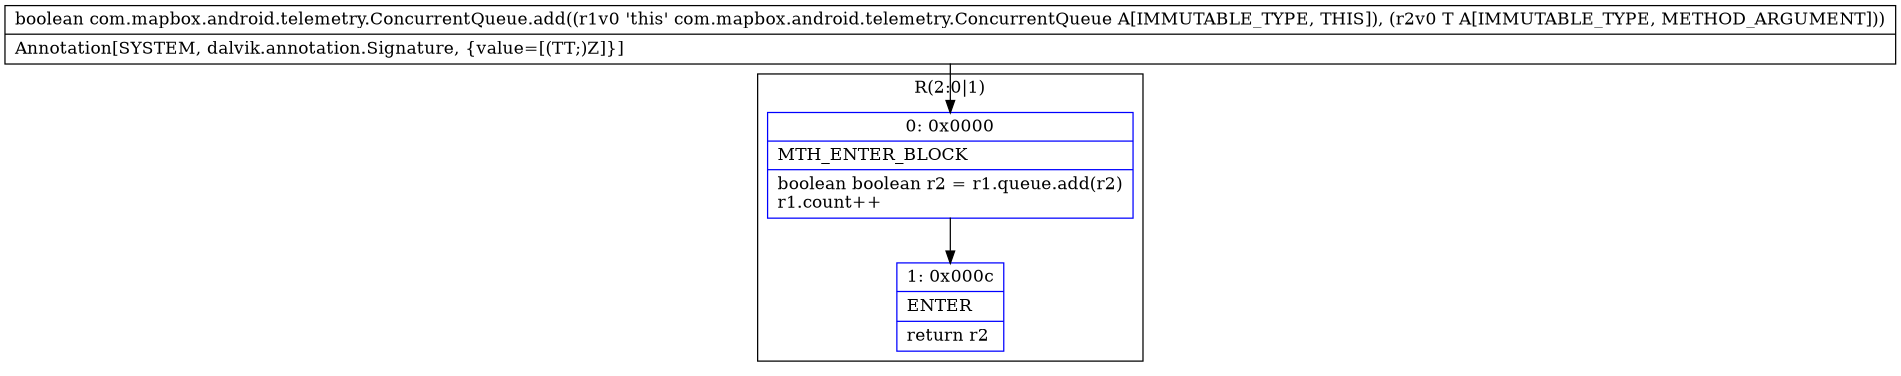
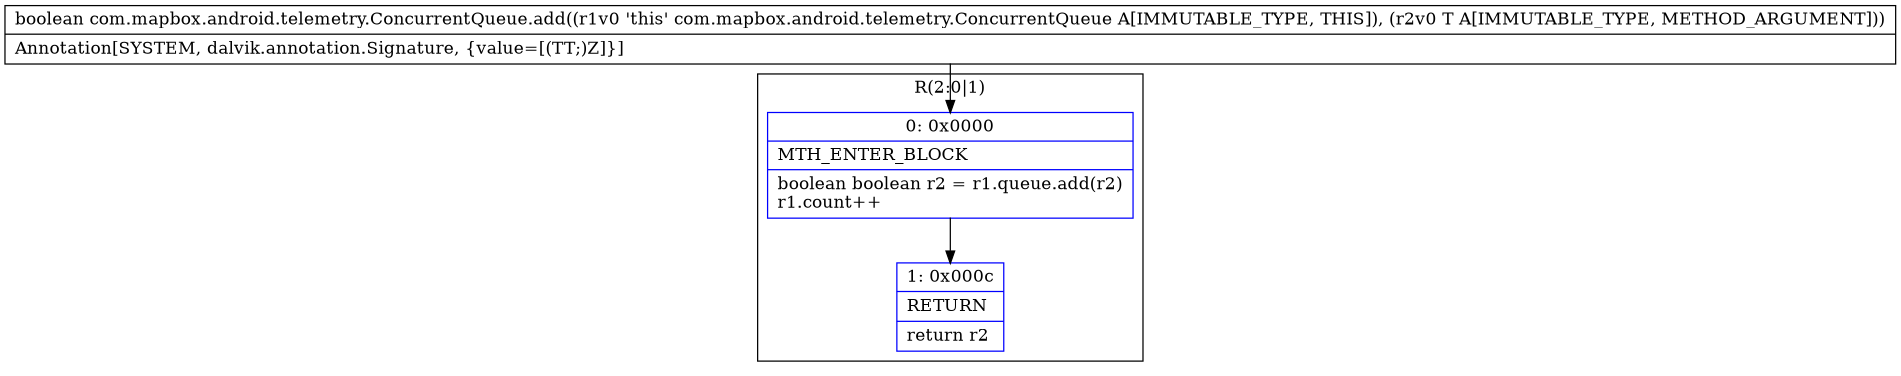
(940, 306) -> (947, 306)
